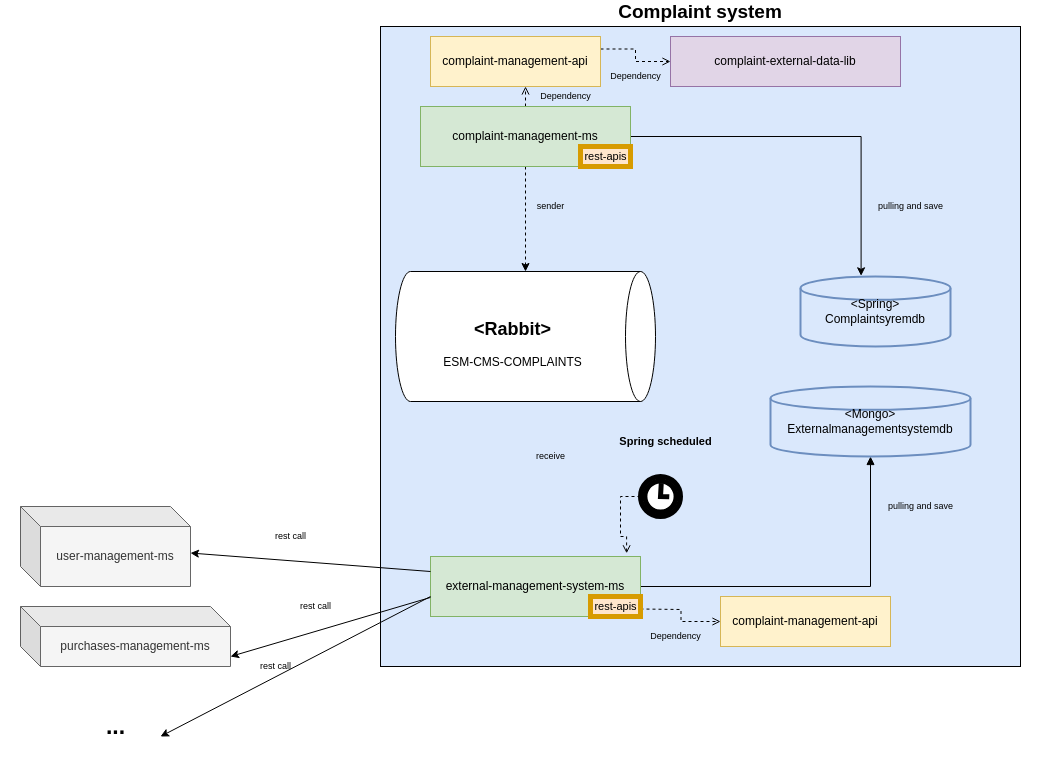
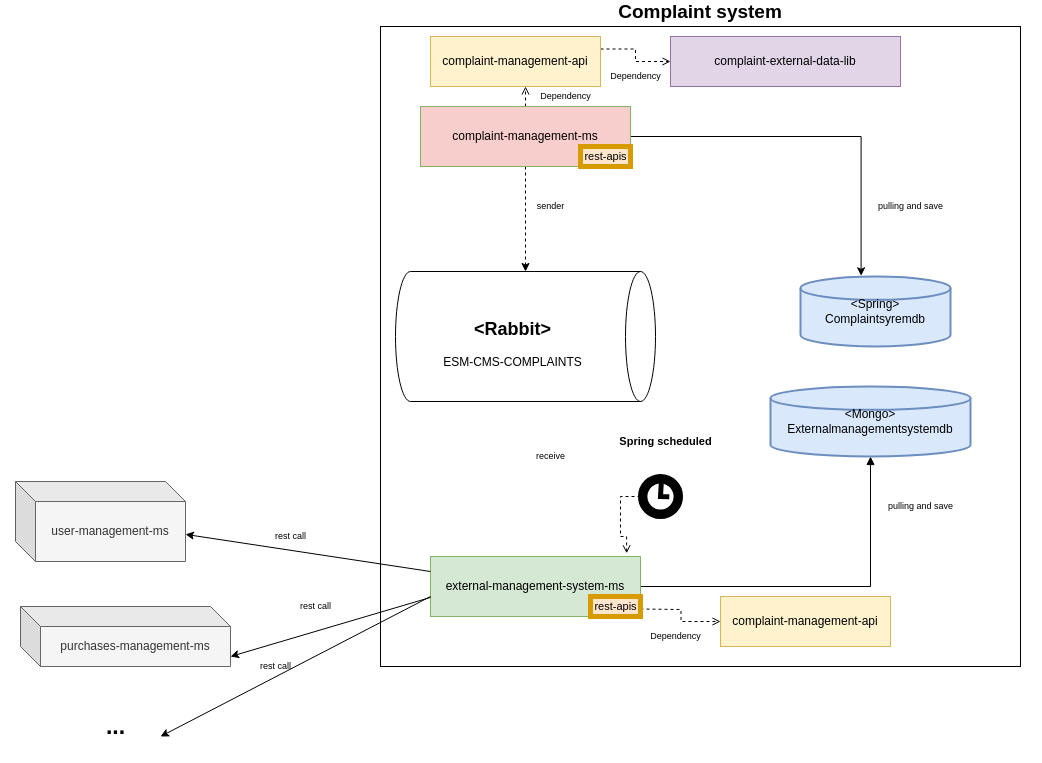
(526, 137) -> (526, 137)
(701, 347) -> (701, 347)
(106, 547) -> (101, 522)
